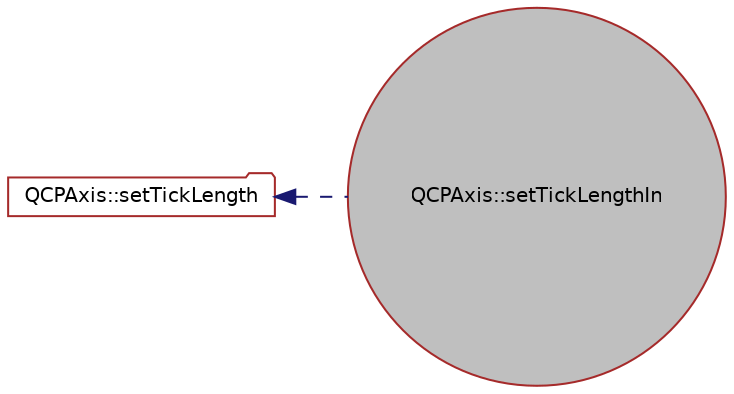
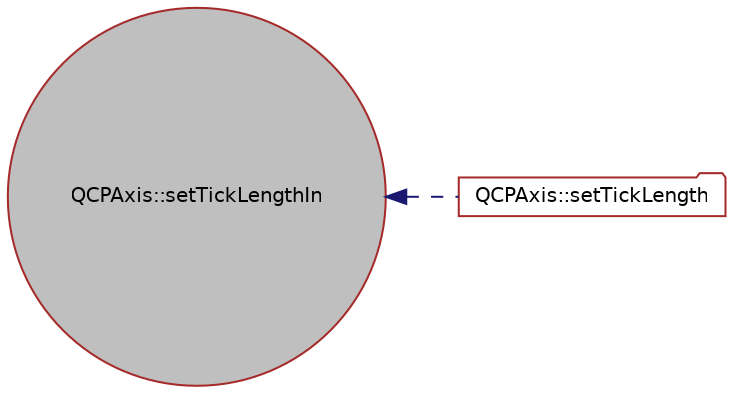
(322, 197) -> (433, 197)
